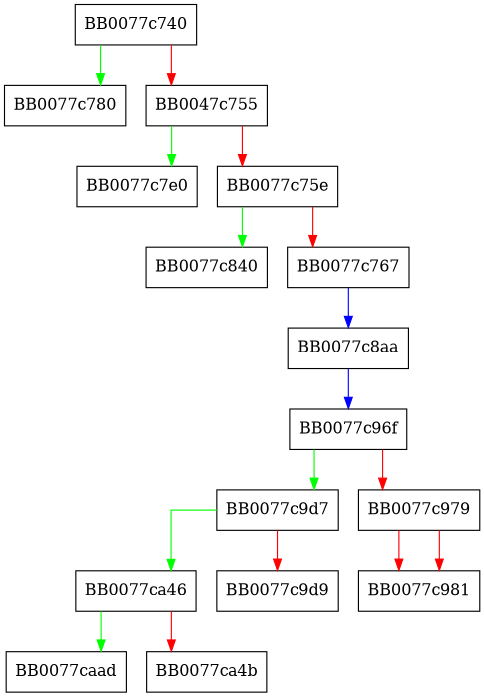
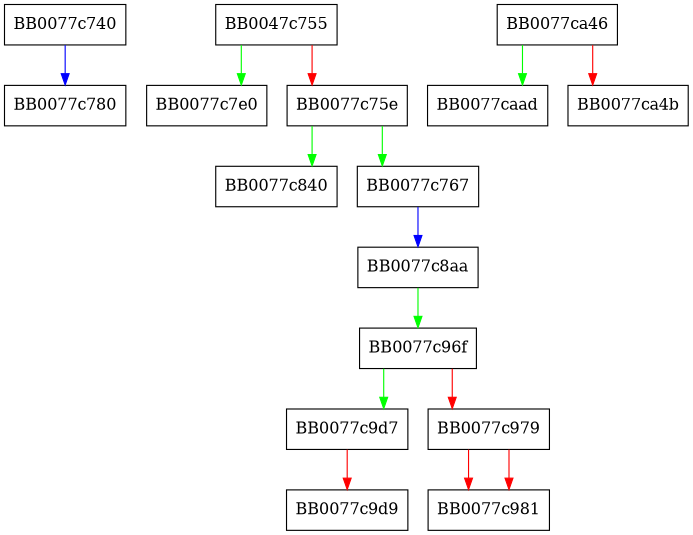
(101, 59) -> (65, 59)
(171, 59) -> none
(313, 221) -> (382, 140)
(348, 383) -> (418, 302)
(171, 512) -> none
